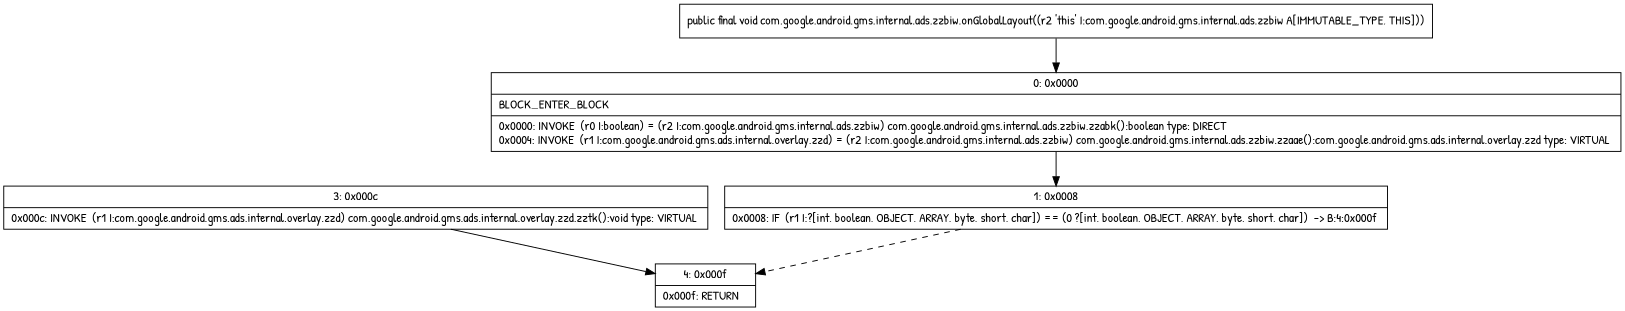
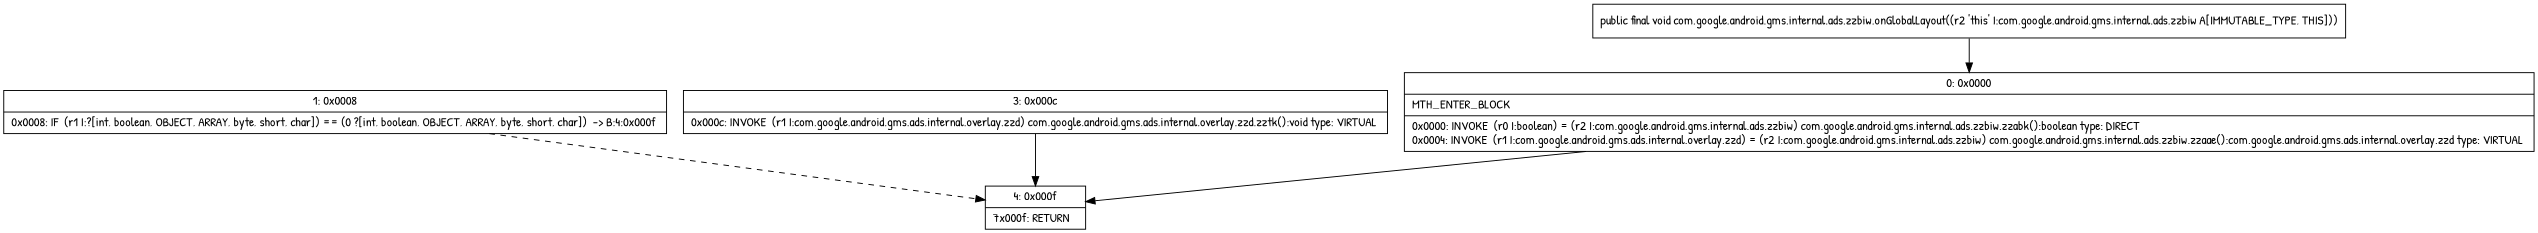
(554, 105) -> (1462, 105)
(1056, 164) -> (1341, 176)
(705, 296) -> (1035, 218)
